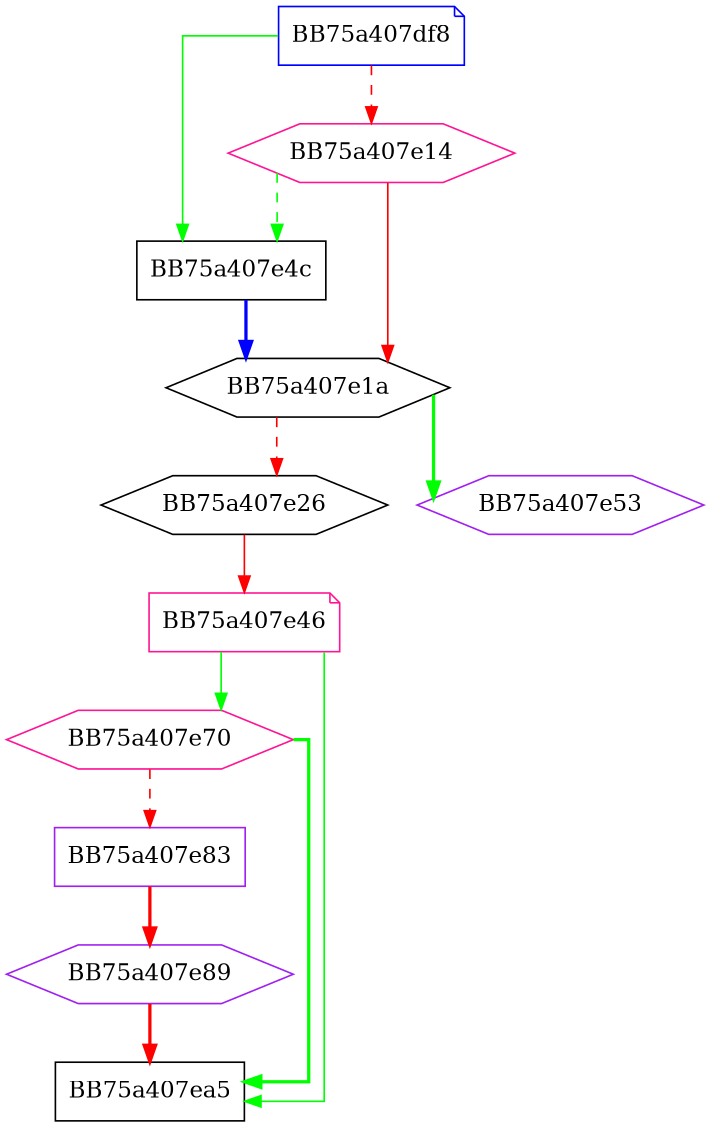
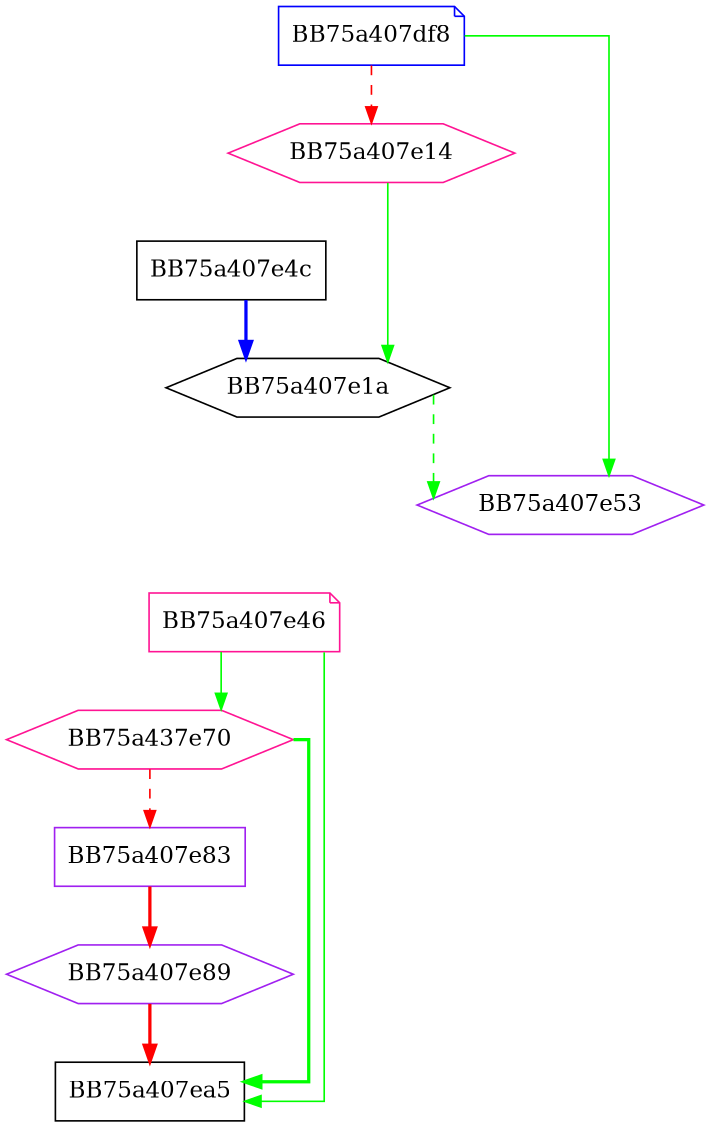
(183, 82) -> (609, 175)
(277, 199) -> none
(388, 264) -> (388, 264)
(434, 438) -> (434, 438)
(244, 505) -> none
(150, 740) -> (150, 740)
